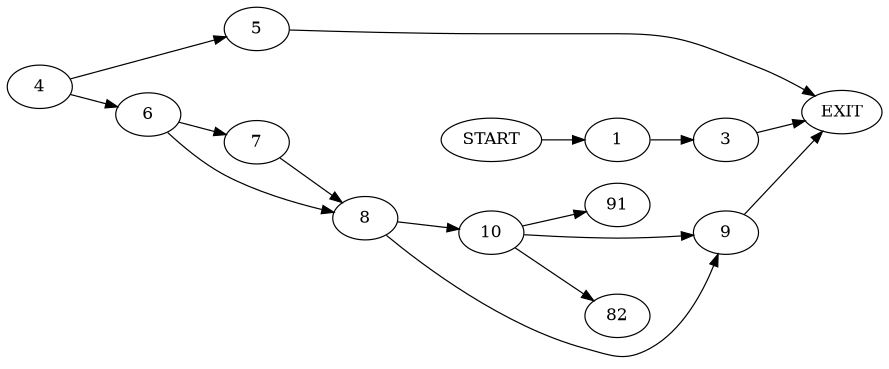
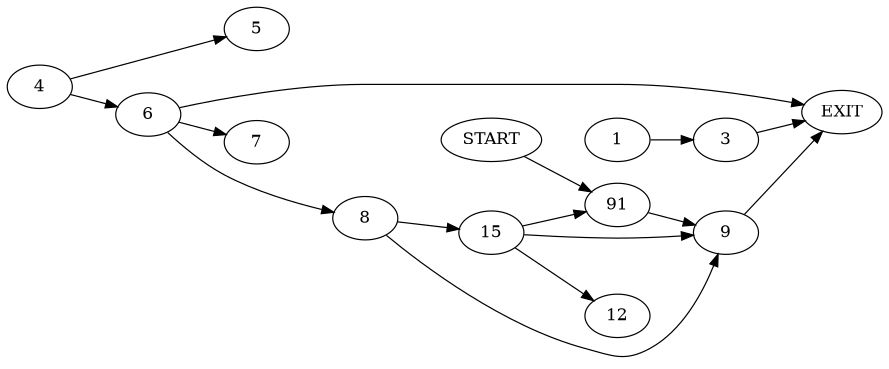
(552, 34) -> (485, 84)
(557, 140) -> (552, 171)
(306, 177) -> none
none -> (666, 217)
(491, 233) -> (491, 233)
(617, 316) -> (617, 316)
